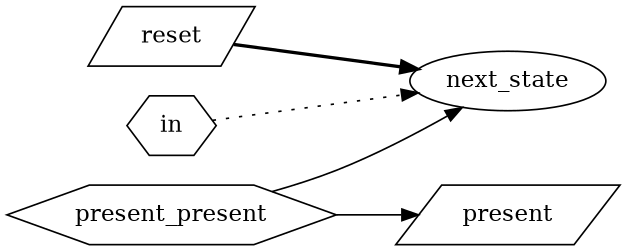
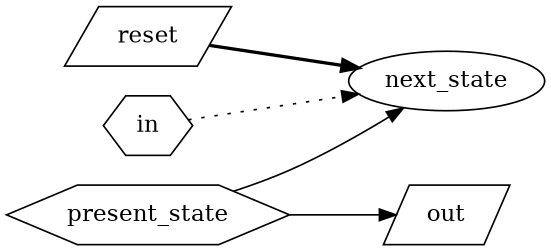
(172, 215) -> (148, 215)
(508, 215) -> (447, 215)
